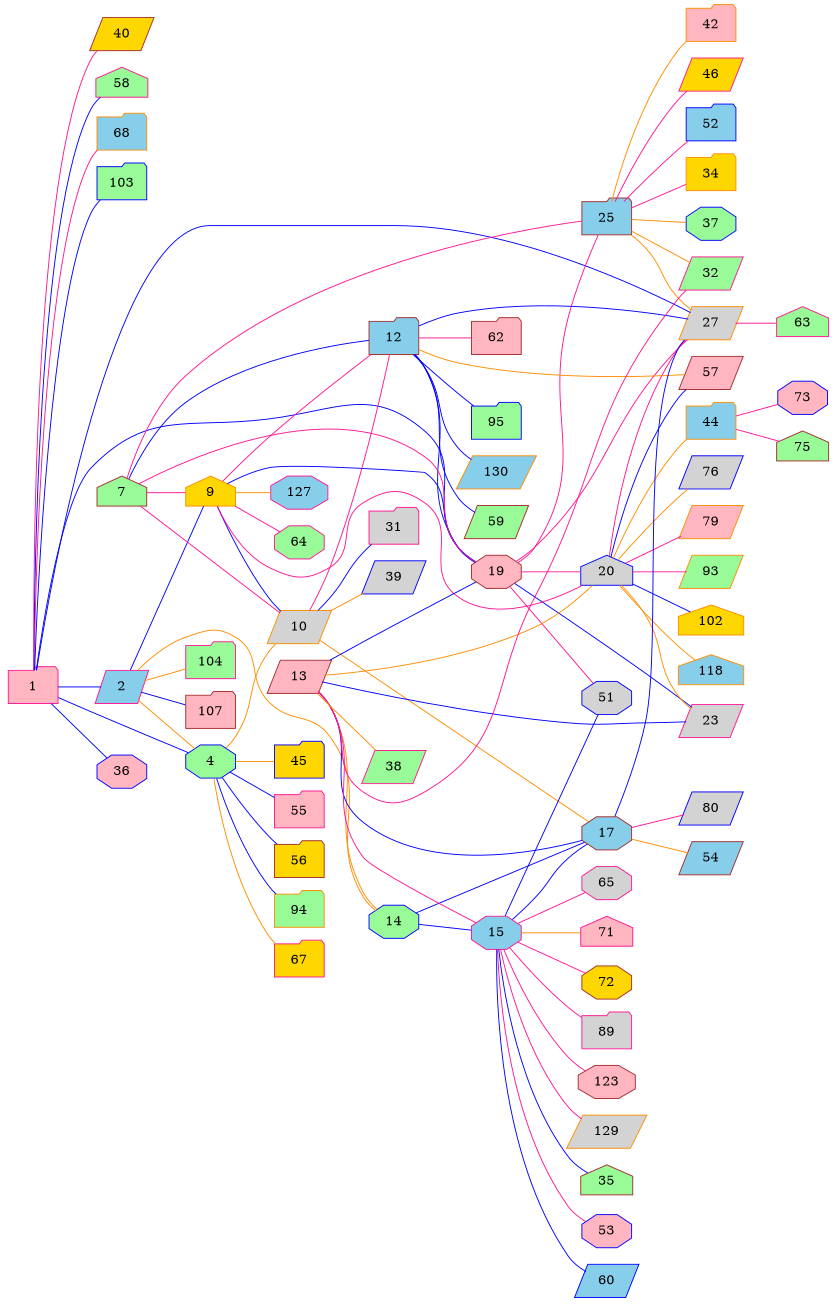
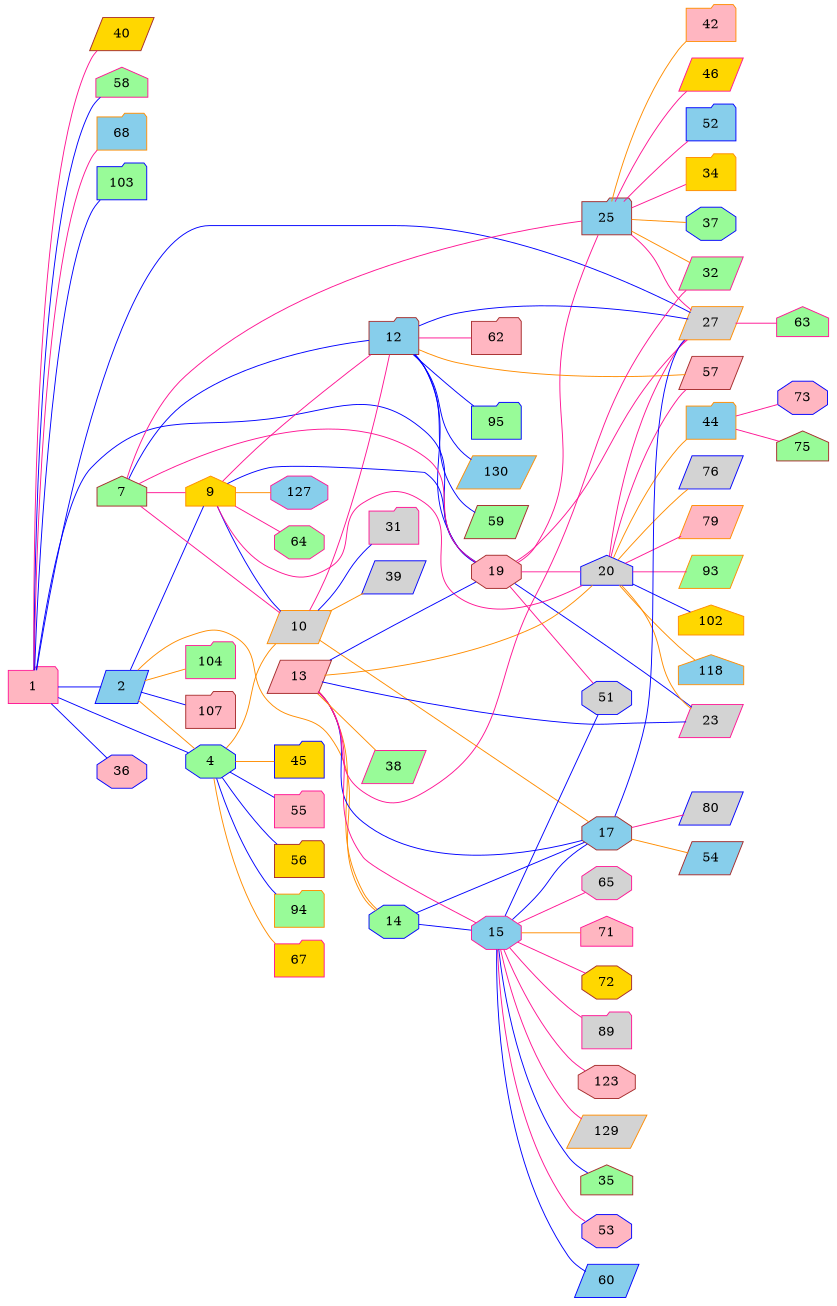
(662, 272) -> (662, 272)
(639, 469) -> (639, 469)
(122, 687) -> (122, 687)
